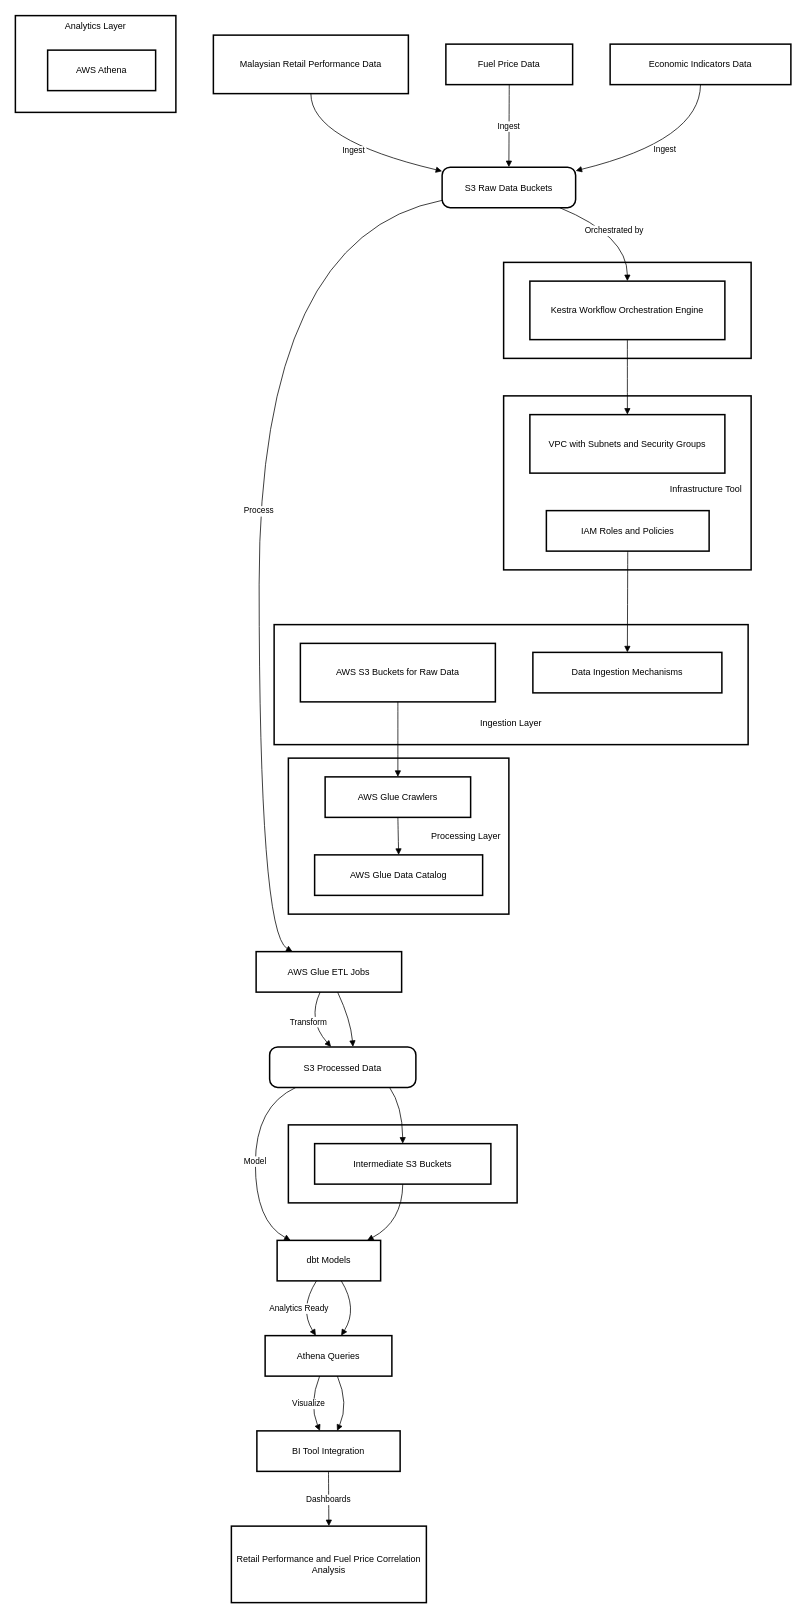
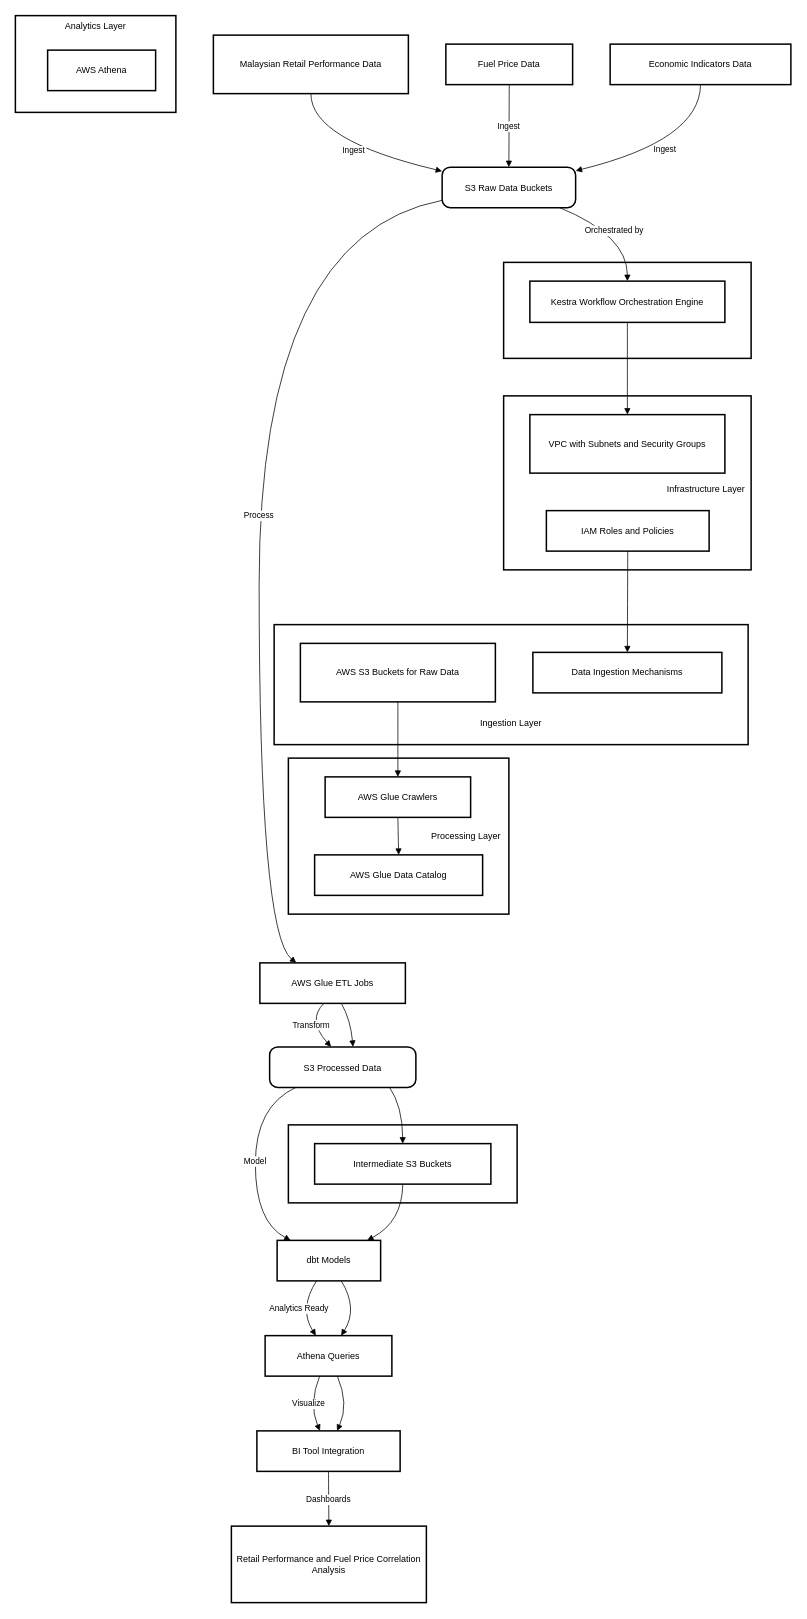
(627, 310) -> (627, 302)
(627, 483) -> (627, 483)
(329, 972) -> (333, 983)
